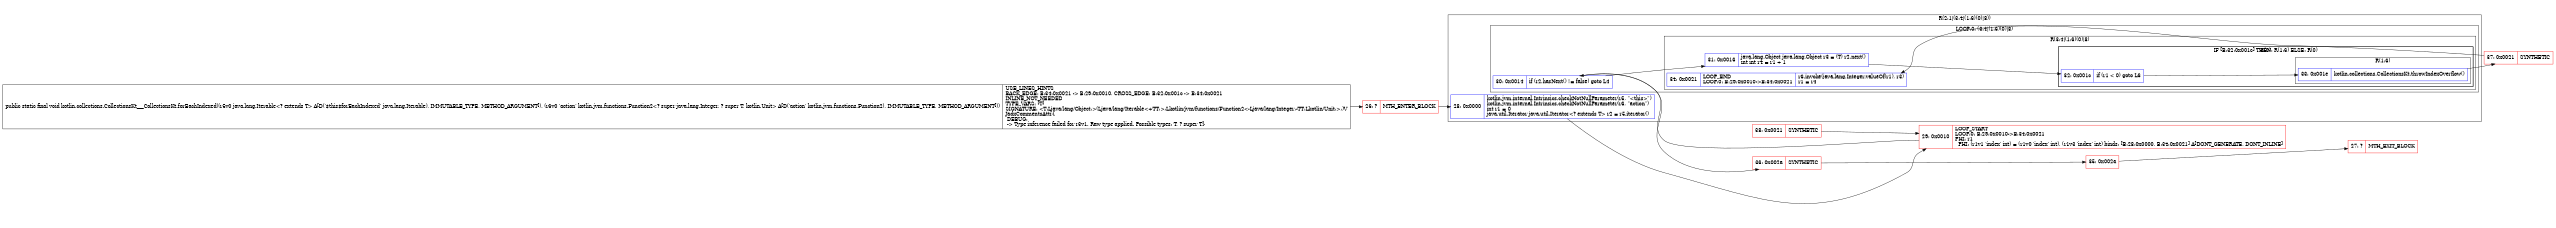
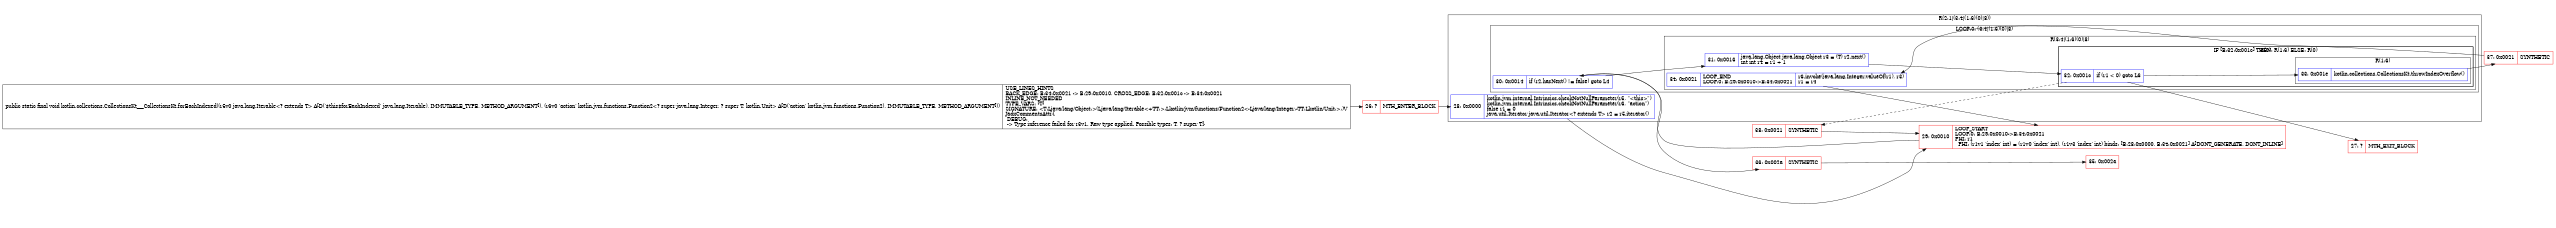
none -> (1946, 103)
none -> (1923, 105)
(1499, 109) -> (1501, 109)
(2232, 155) -> (2241, 111)
